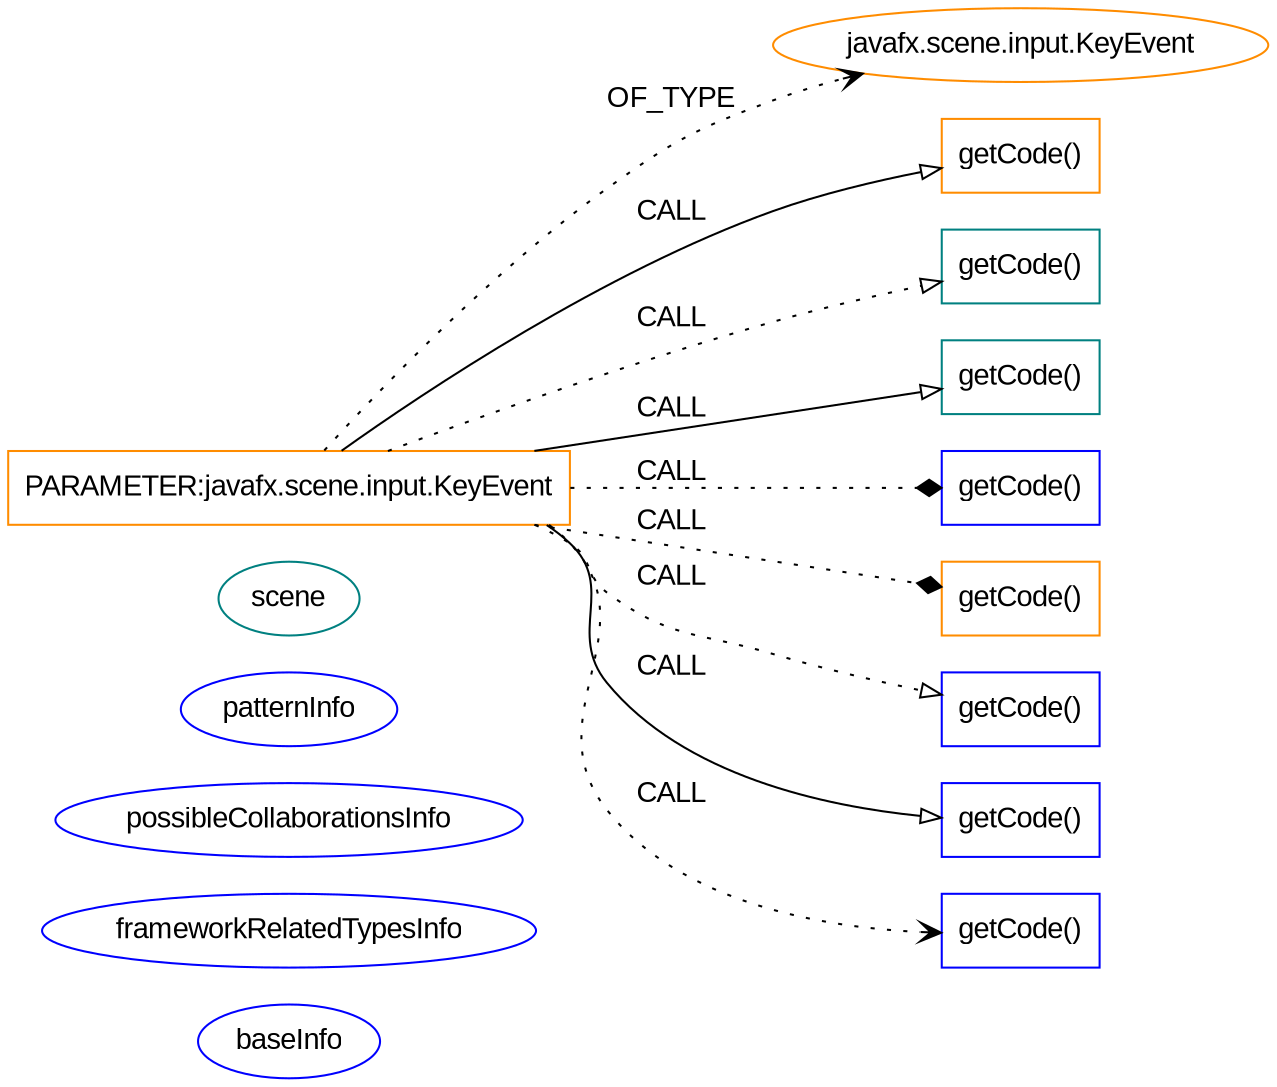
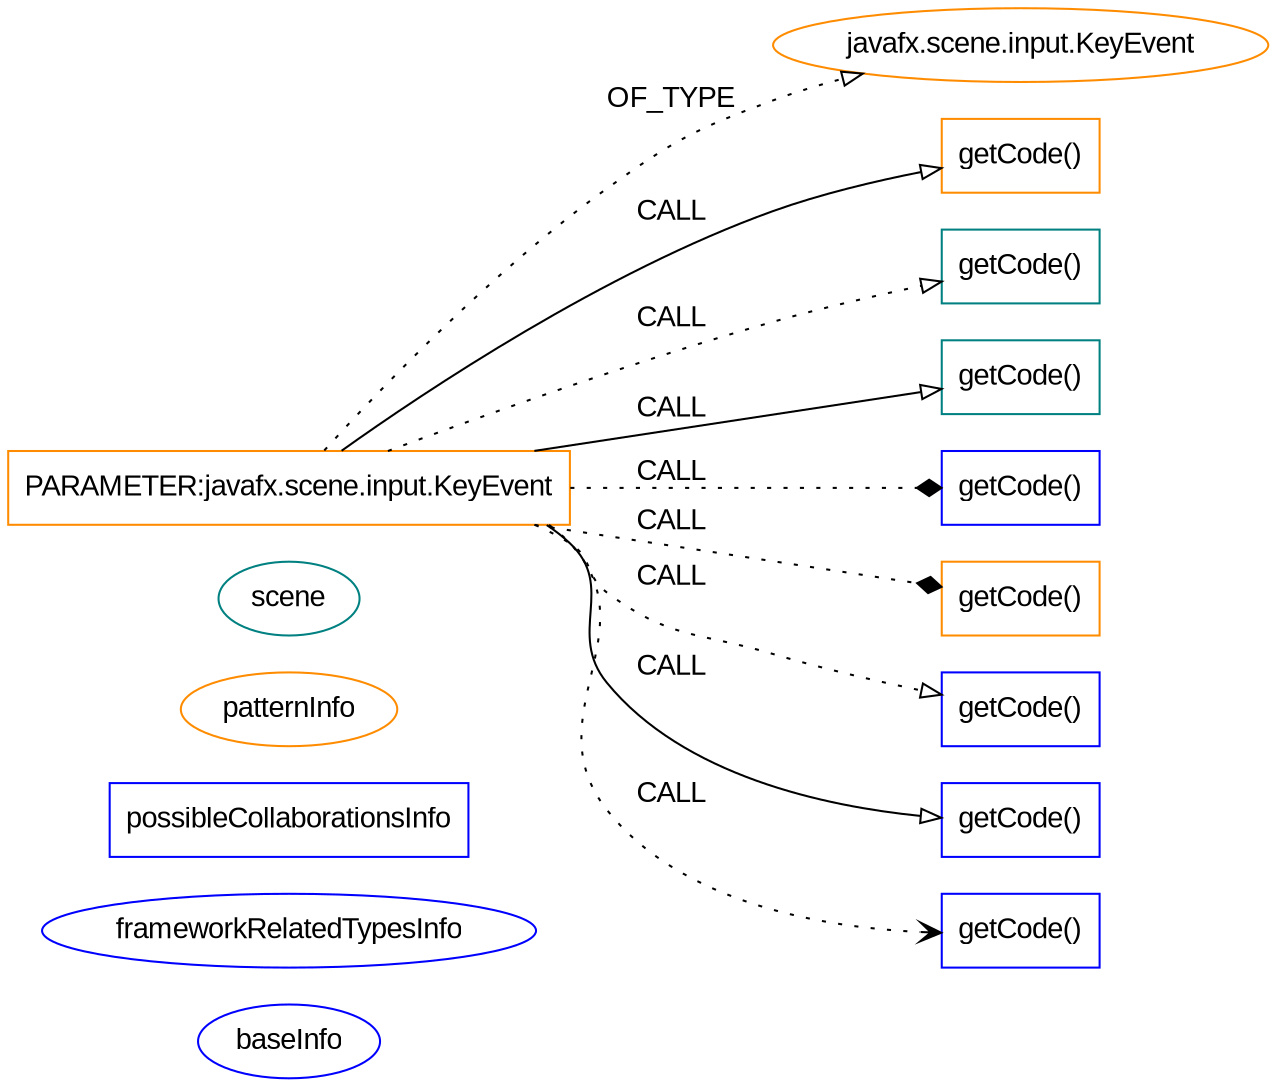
(558, 226) -> (558, 226)
(289, 709) -> (289, 709)
(289, 820) -> (289, 820)
